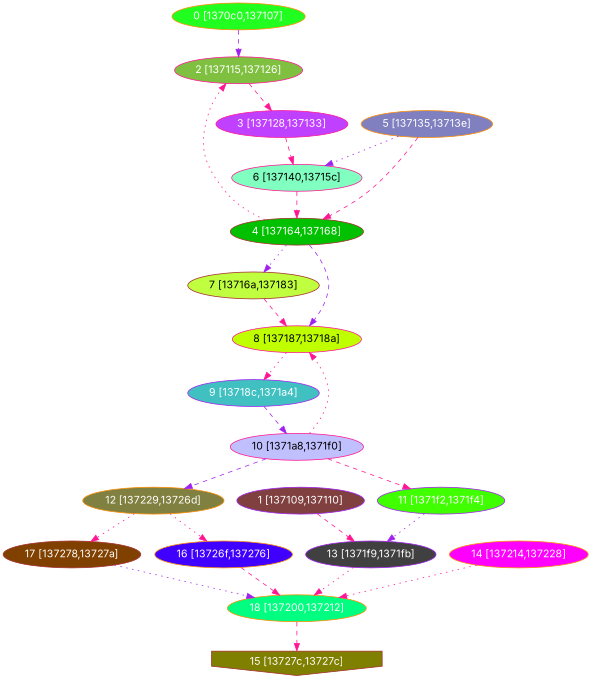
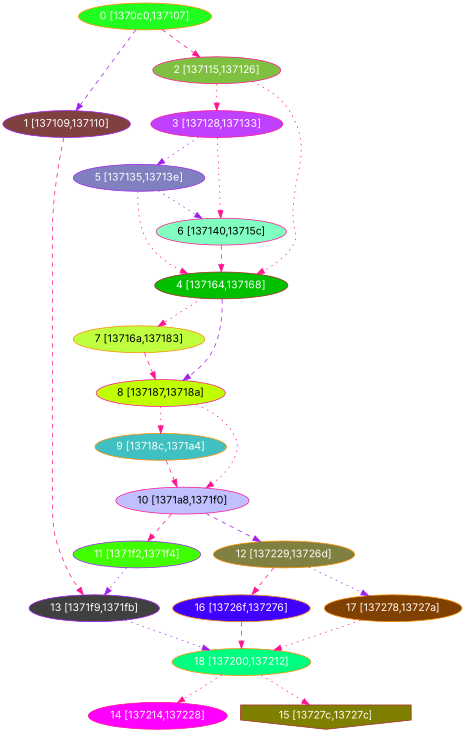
(239, 40) -> (178, 41)
none -> (108, 67)
(258, 94) -> (217, 93)
(427, 124) -> (139, 178)
(288, 147) -> (219, 174)
none -> (181, 149)
(208, 165) -> (298, 173)
(379, 182) -> (146, 239)
(278, 256) -> (183, 310)
(254, 285) -> (139, 339)
(254, 393) -> (161, 447)
(328, 397) -> (236, 439)
(273, 417) -> (170, 470)
(185, 525) -> (265, 578)
(116, 526) -> (335, 580)
(72, 554) -> (393, 608)
(519, 554) -> (158, 716)
(337, 579) -> (164, 634)
(181, 580) -> (321, 634)
(412, 580) -> (203, 687)
(297, 633) -> (282, 688)
